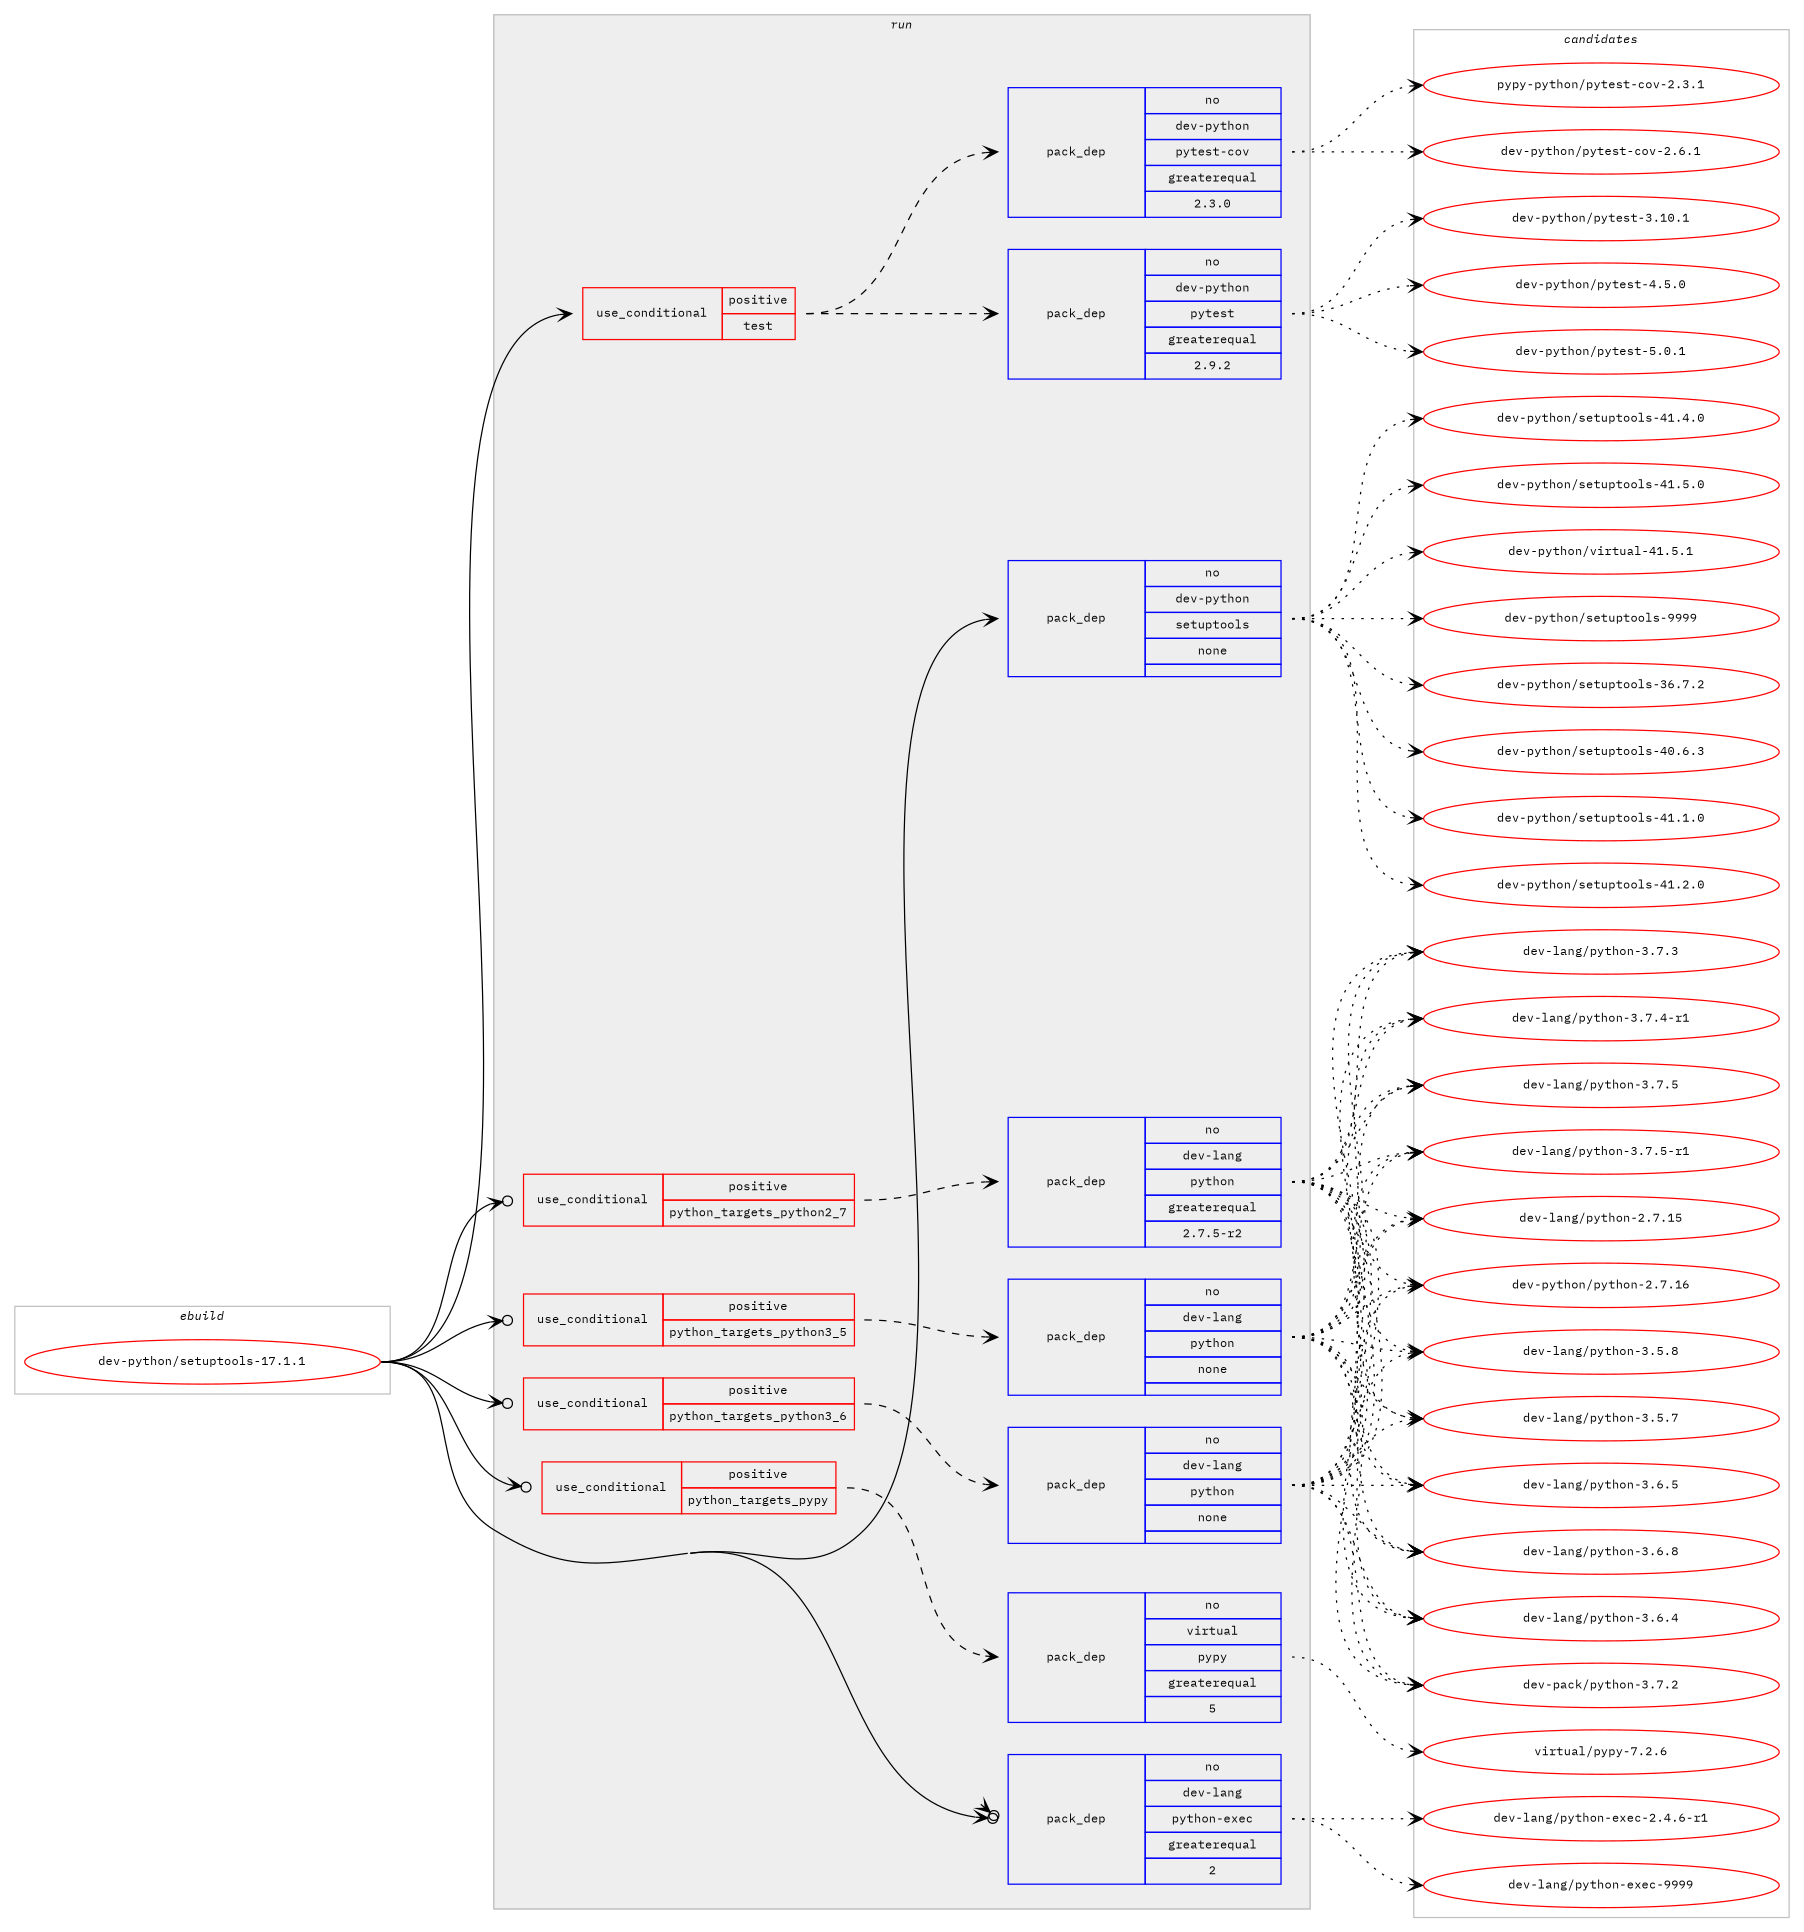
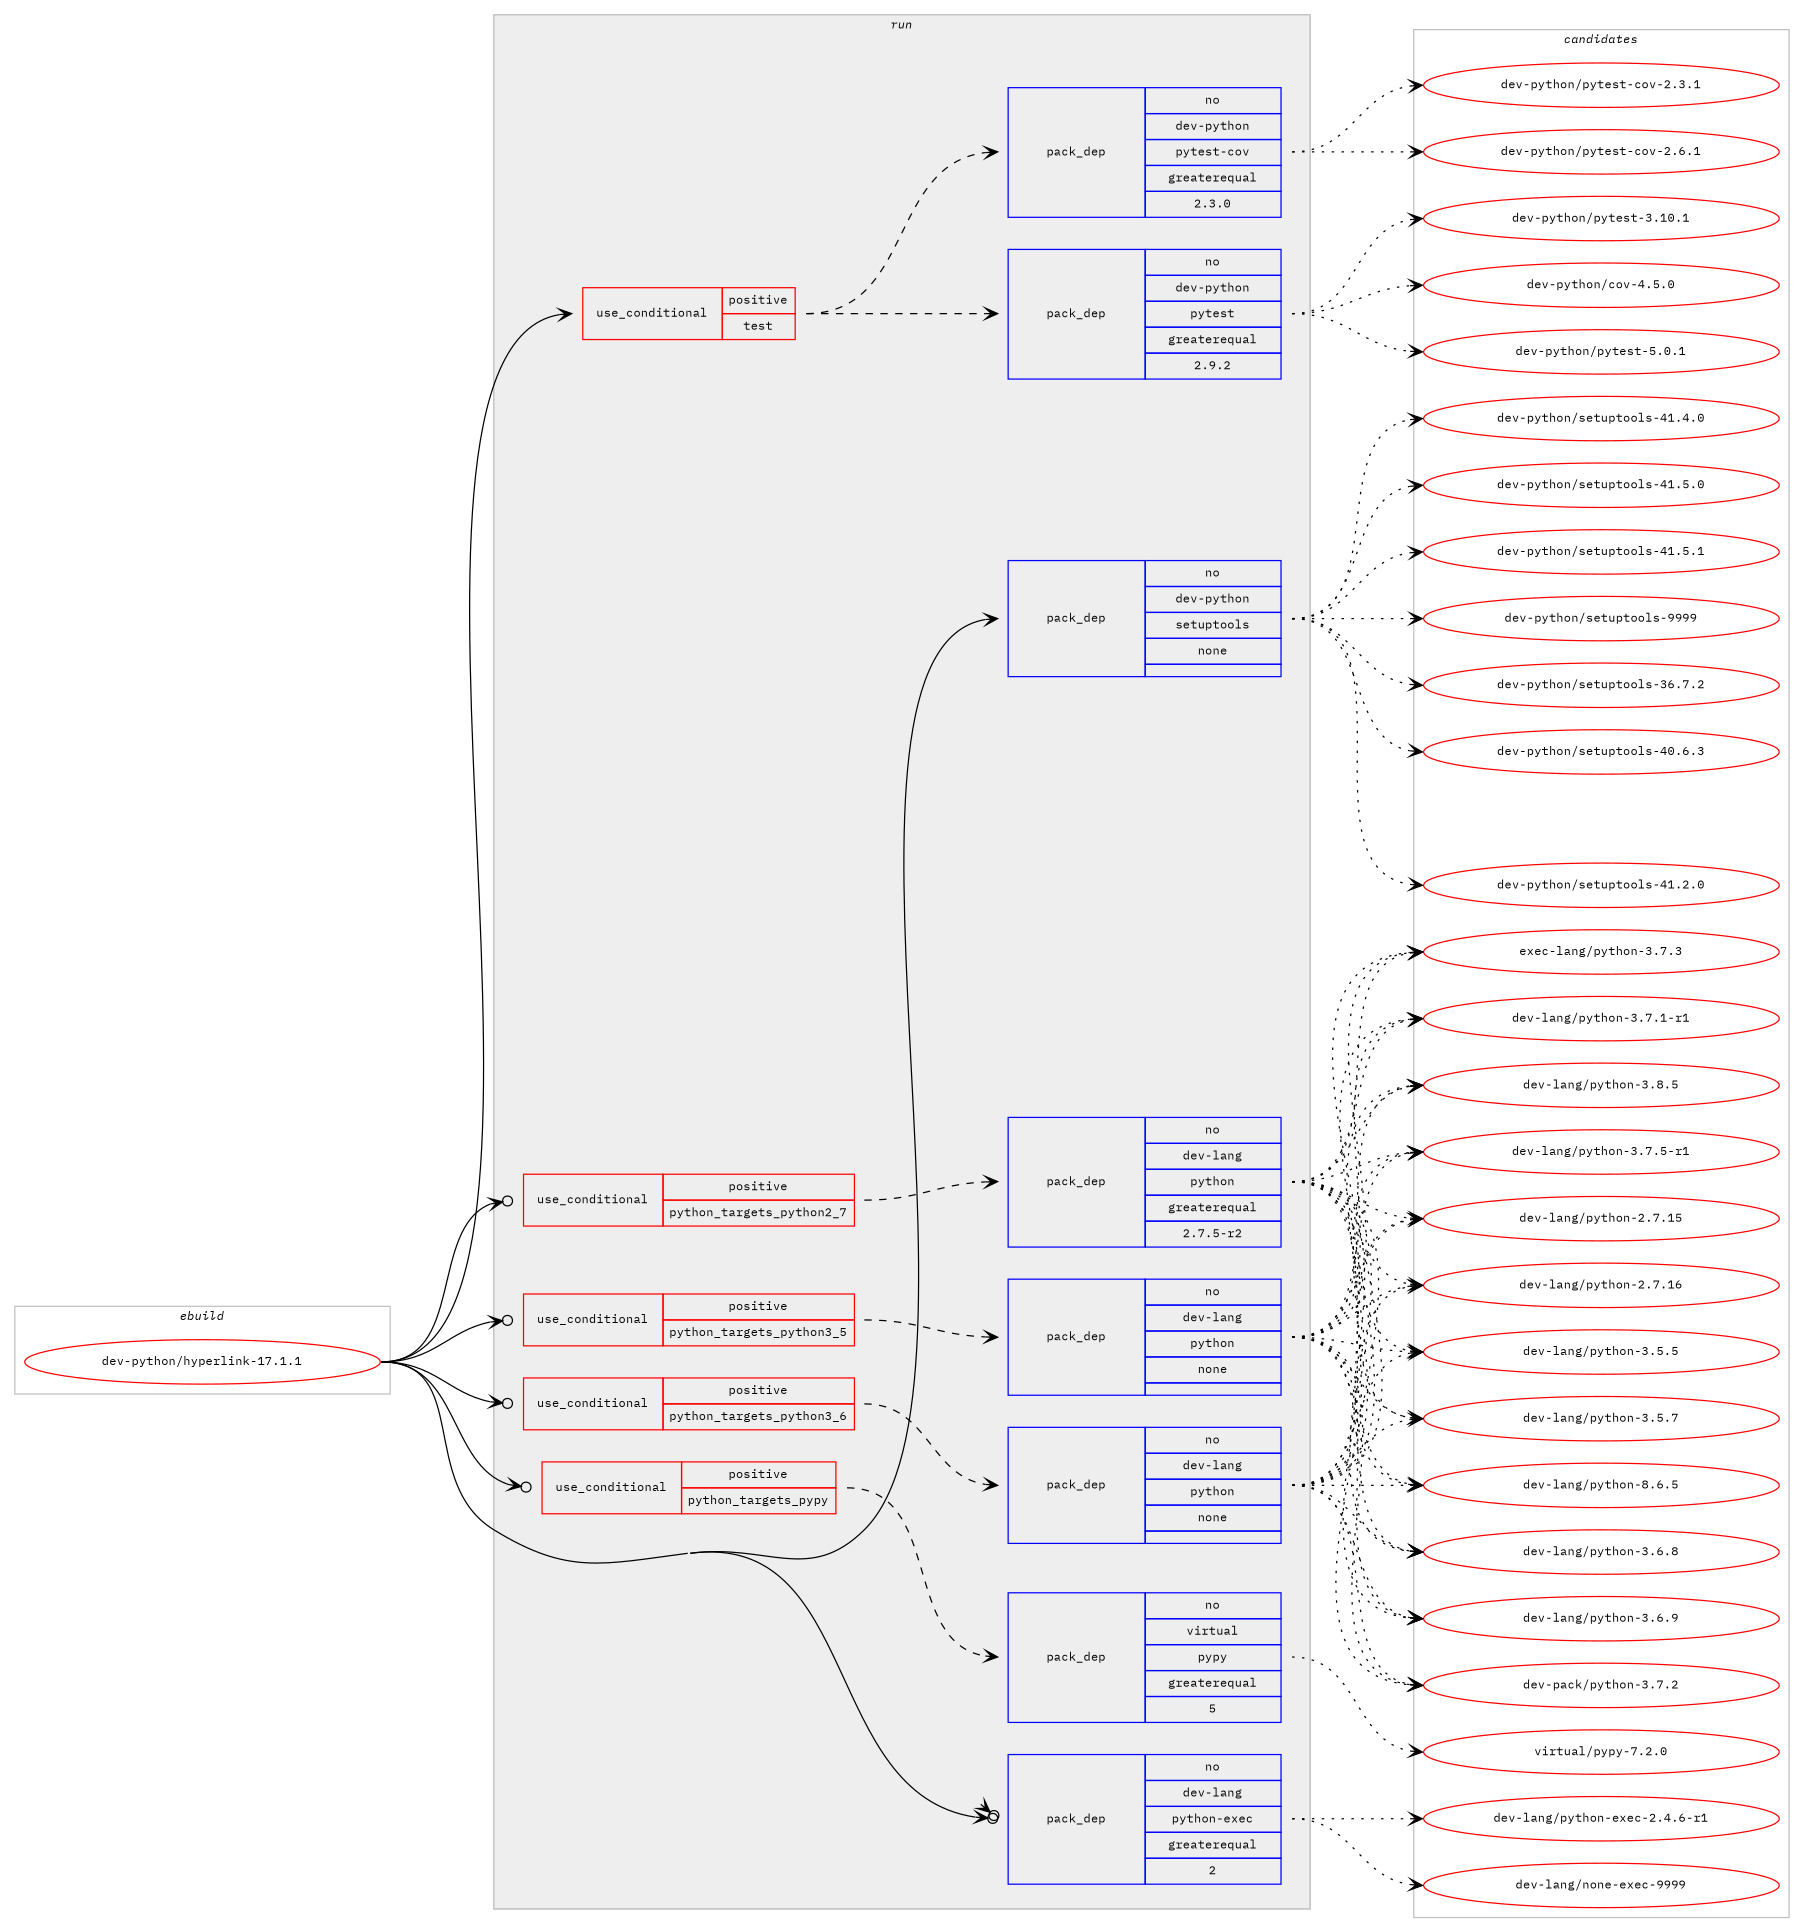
(1601, 85) -> (1601, 85)
(1601, 285) -> (1601, 285)
(1601, 552) -> (1601, 552)
(1601, 819) -> none
(1601, 952) -> (1601, 952)
(1601, 1019) -> (1601, 1019)
(1601, 1085) -> (1601, 1085)
(1601, 1285) -> (1601, 1285)
(1601, 1352) -> (1601, 1352)
(202, 1362) -> (202, 1362)
(1601, 1485) -> (1601, 1485)
(1601, 1619) -> (1601, 1619)
(1601, 1752) -> (1601, 1752)
(1601, 1885) -> (1601, 1885)
